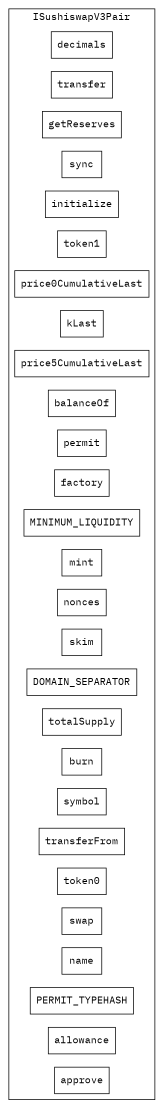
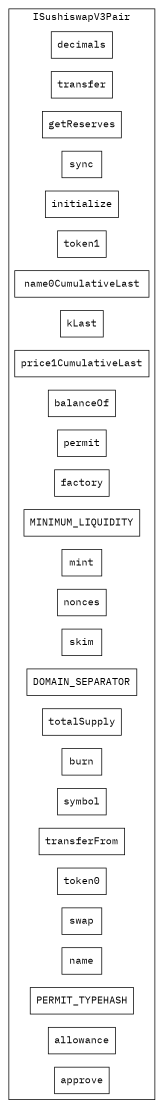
(82, 284) -> (82, 284)
(82, 364) -> (82, 364)
